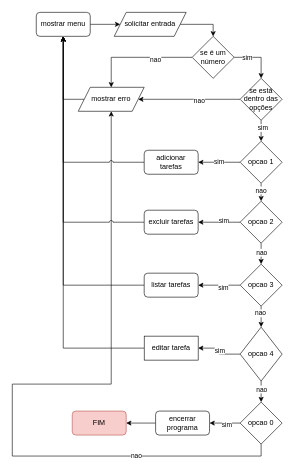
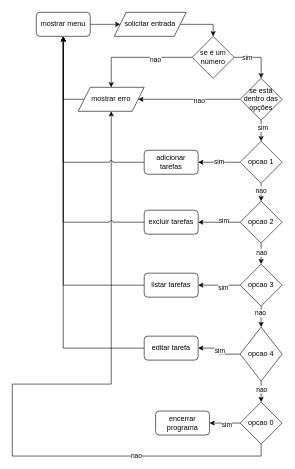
(171, 348) -> (171, 348)
(99, 423) -> none
(131, 423) -> none
